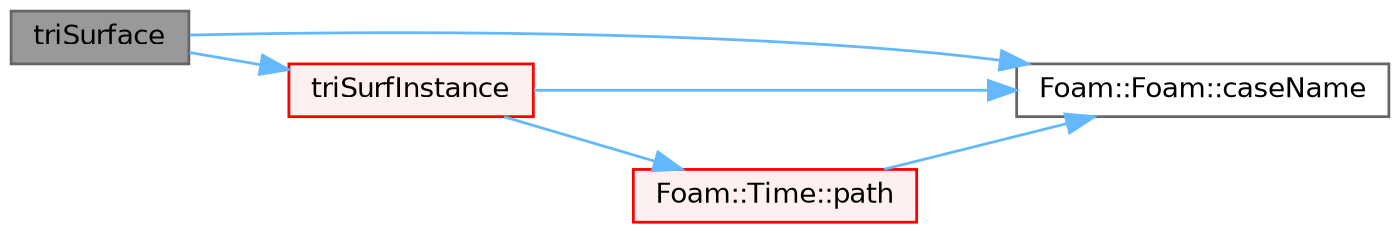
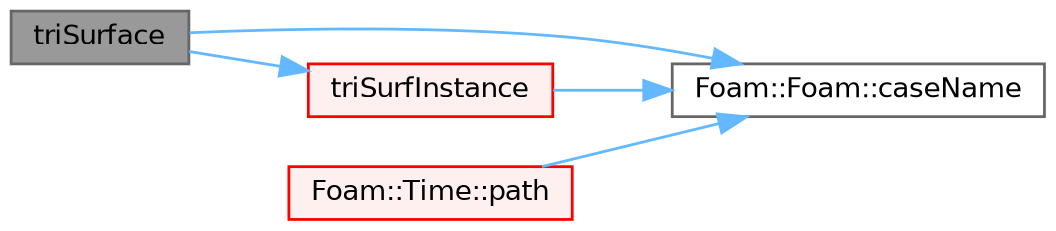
(579, 139) -> none
